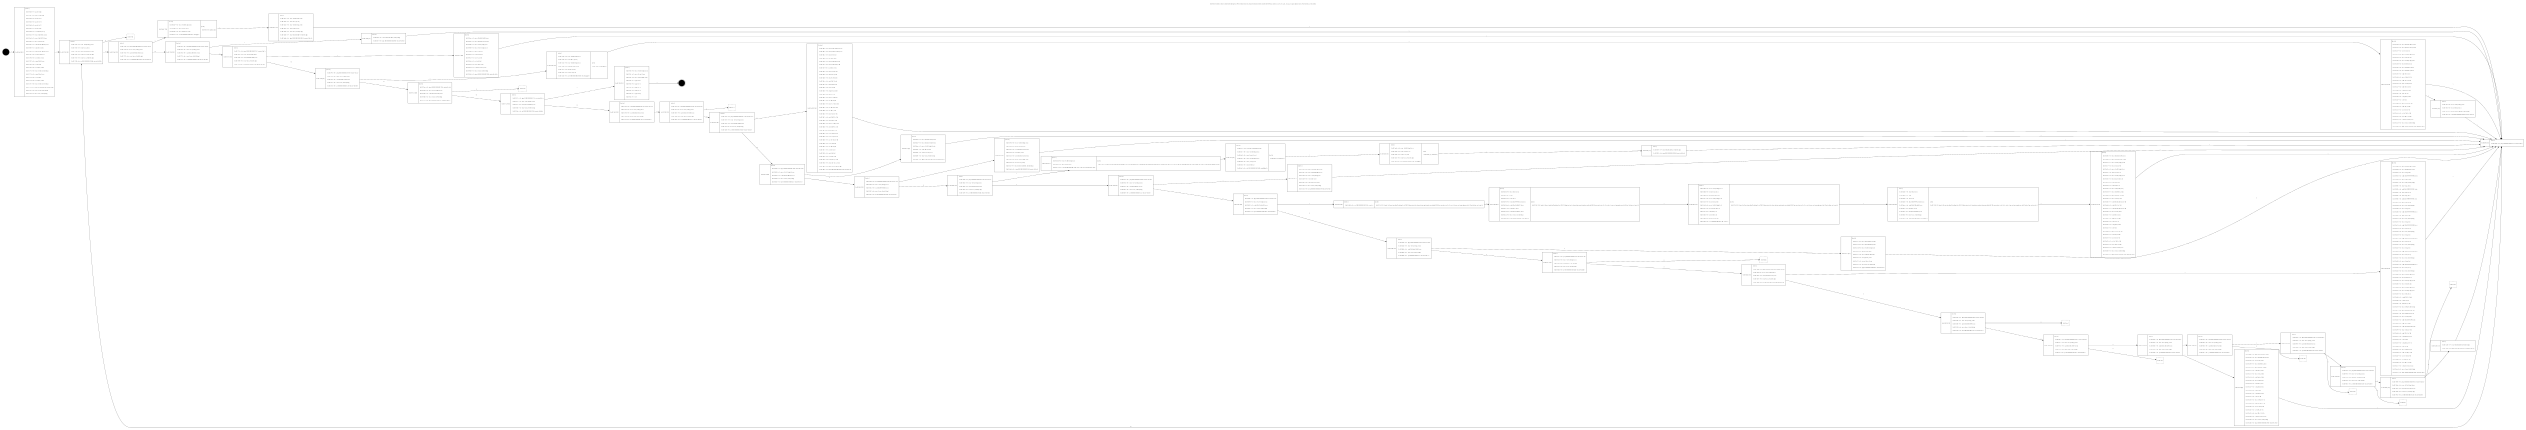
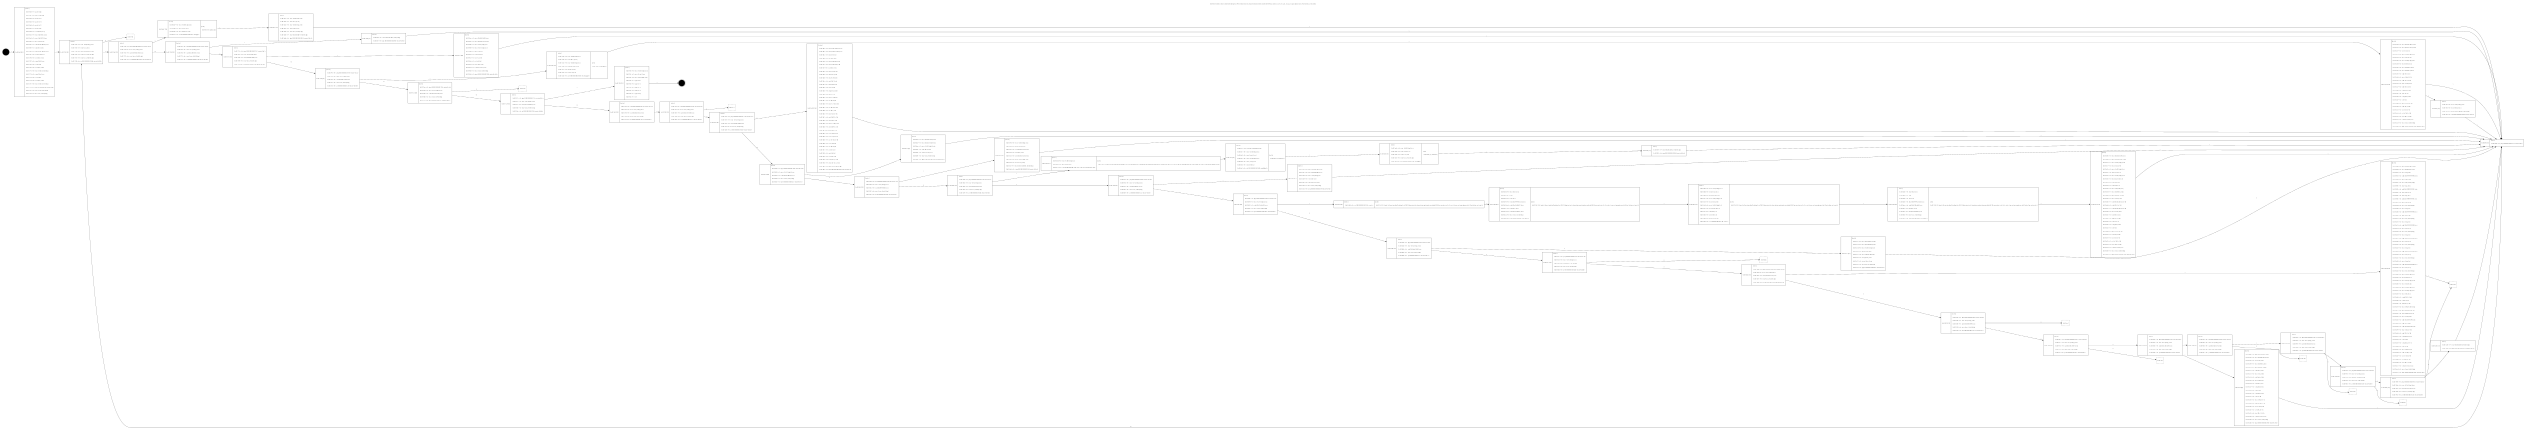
(2462, 194) -> (2437, 279)
